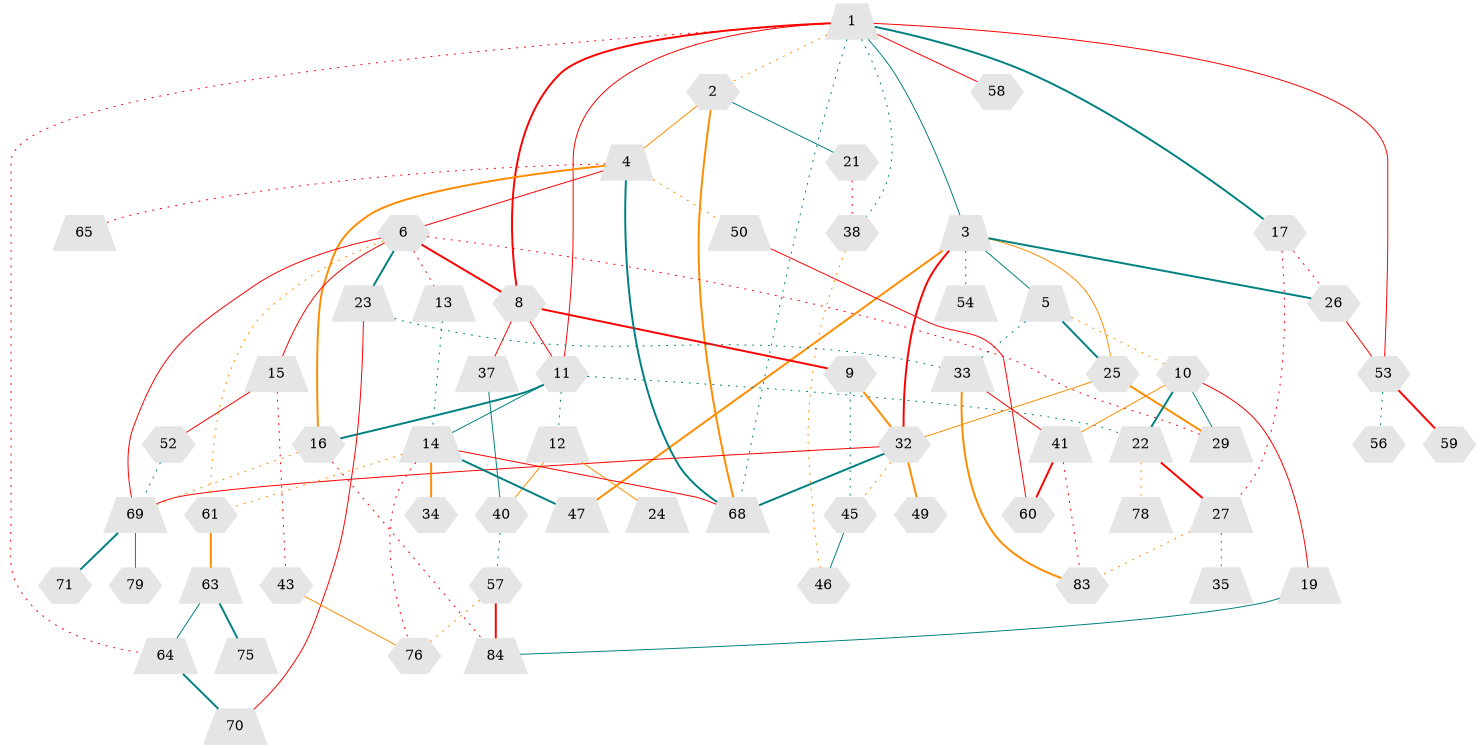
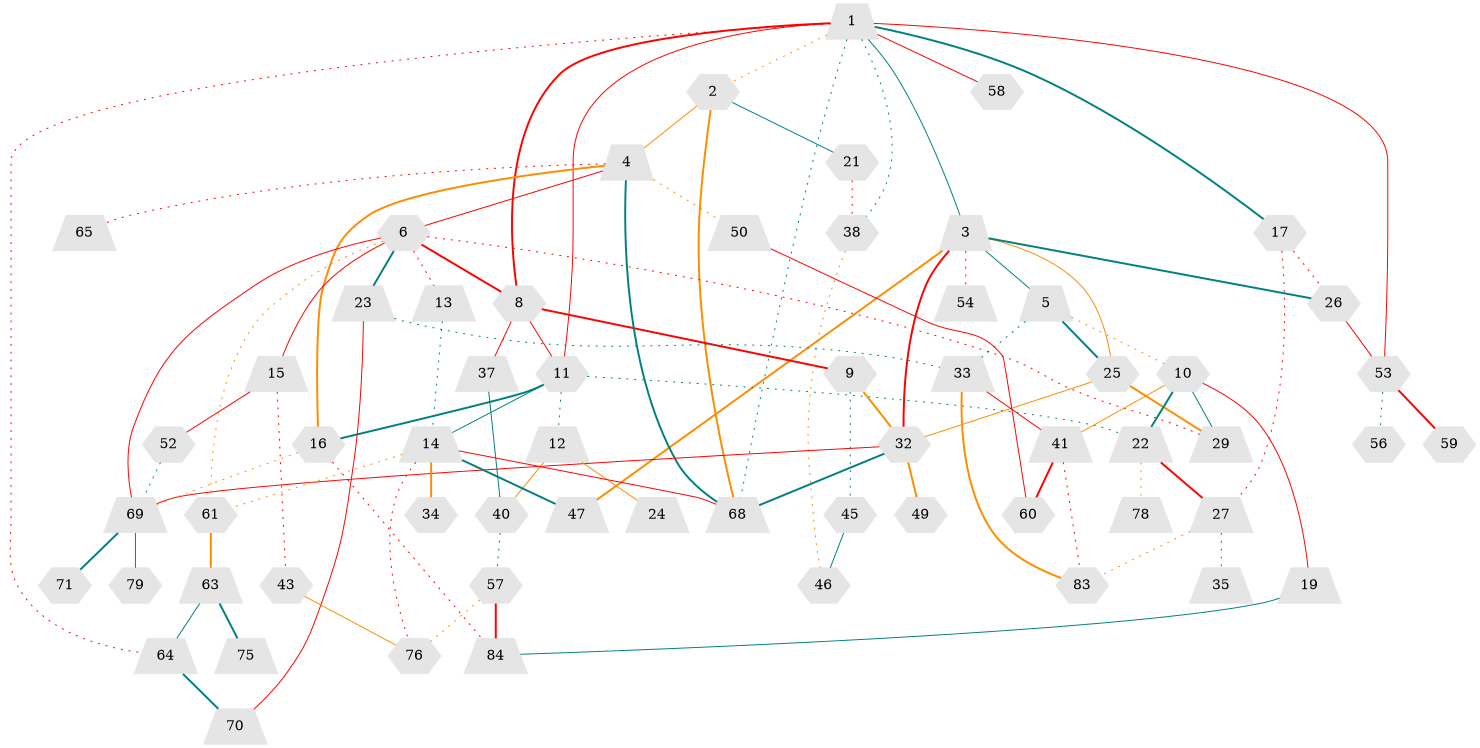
(877, 480) -> none
